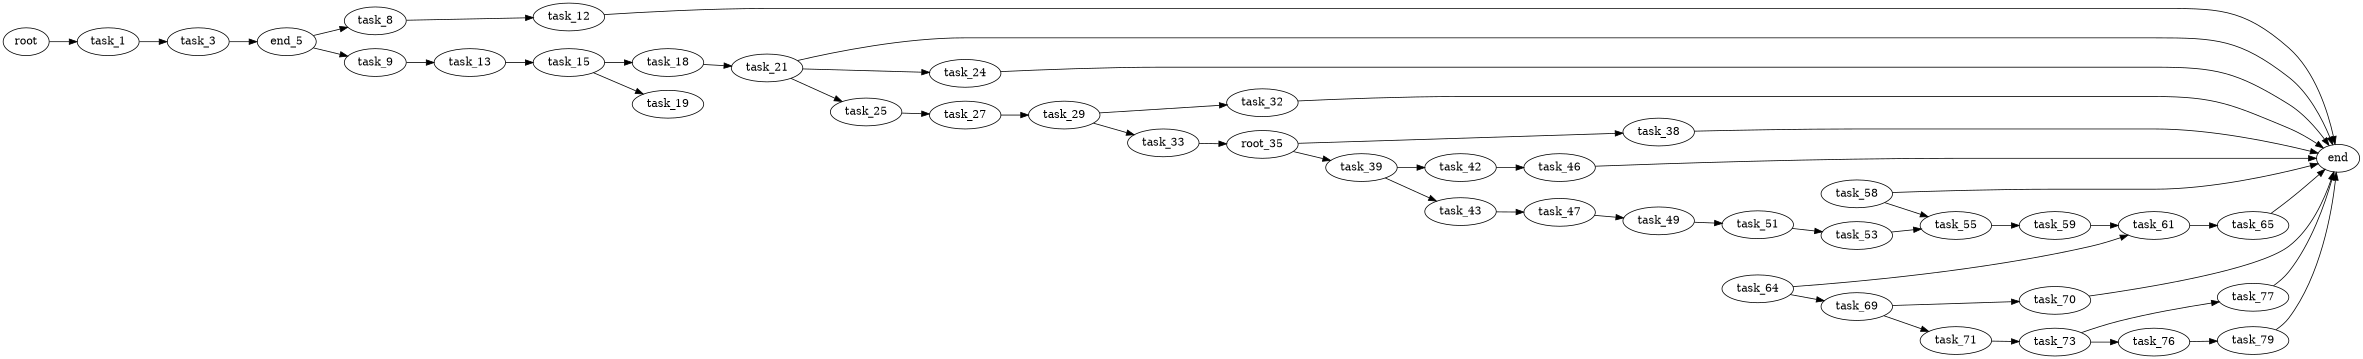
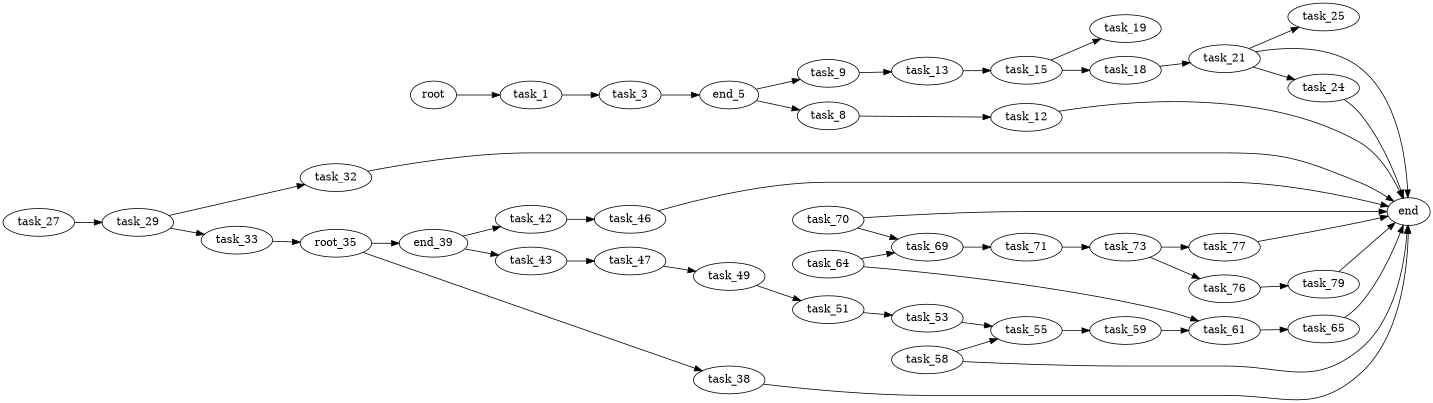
(912, 113) -> none
(1361, 168) -> (433, 243)
(1952, 304) -> (874, 233)
